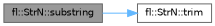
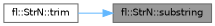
(115, 13) -> (90, 13)
